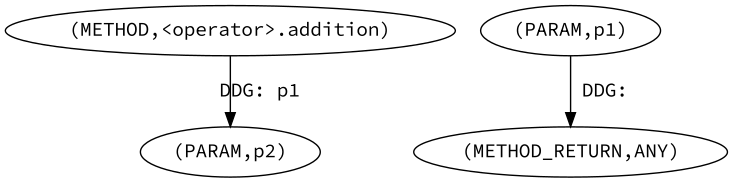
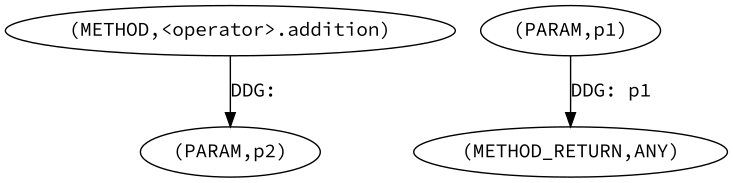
(260, 91) -> (260, 91)
(611, 91) -> (611, 91)
